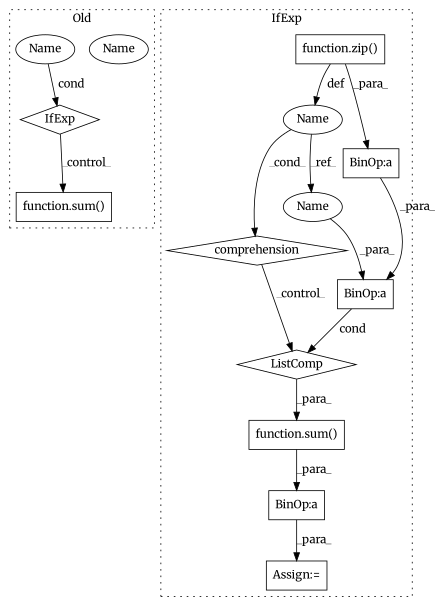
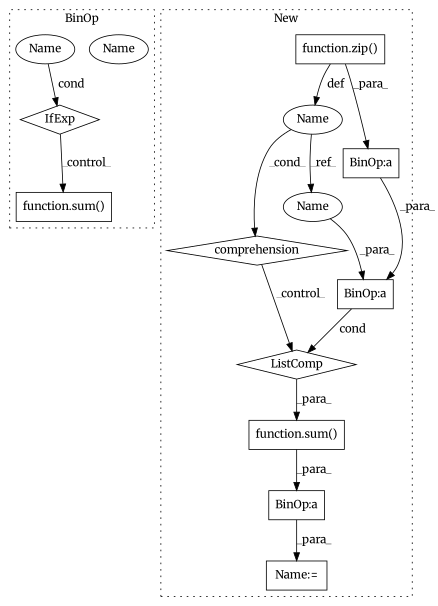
(82, 19) -> (82, 19)
(287, 19) -> (287, 19)
(297, 576) -> (297, 576)
